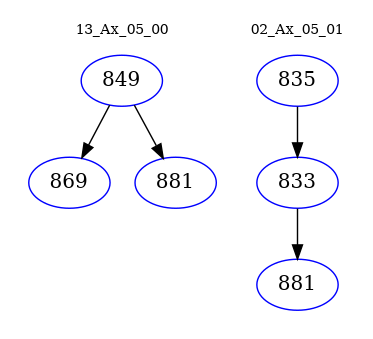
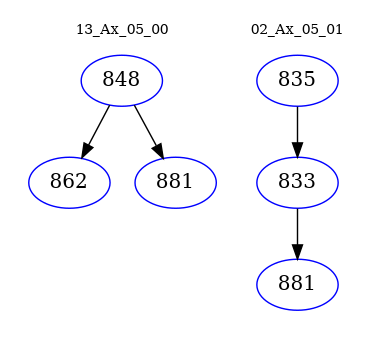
(122, 81) -> (122, 81)
(69, 183) -> (69, 183)
